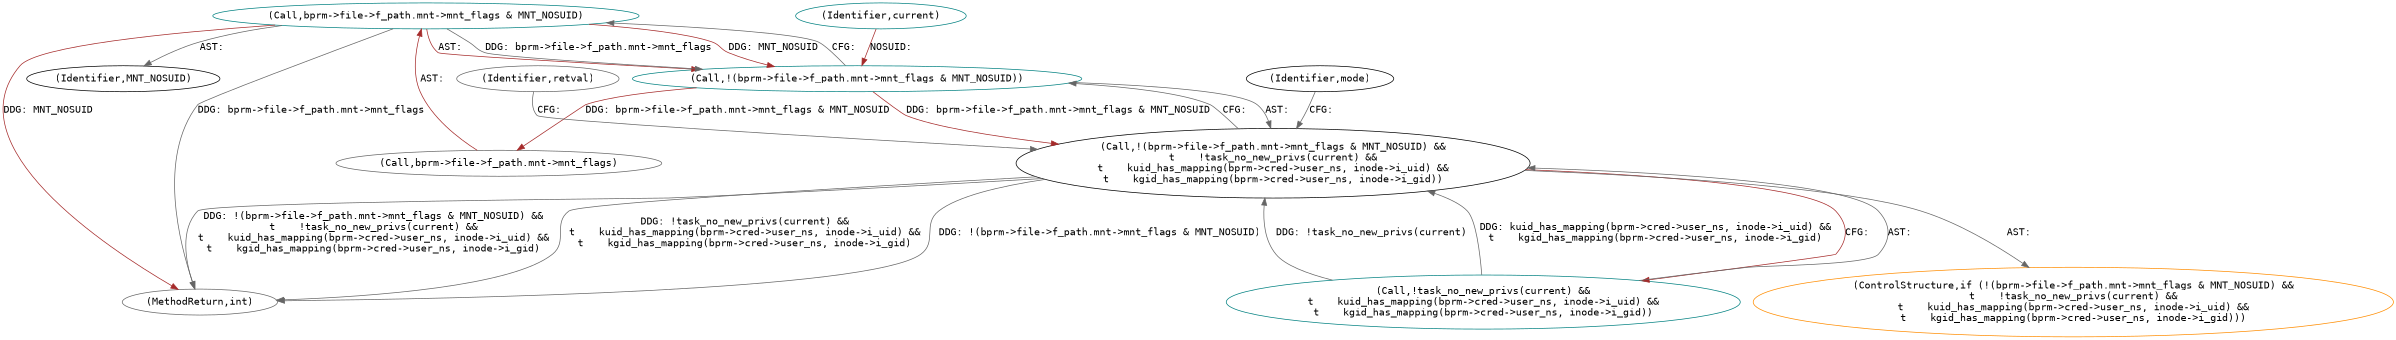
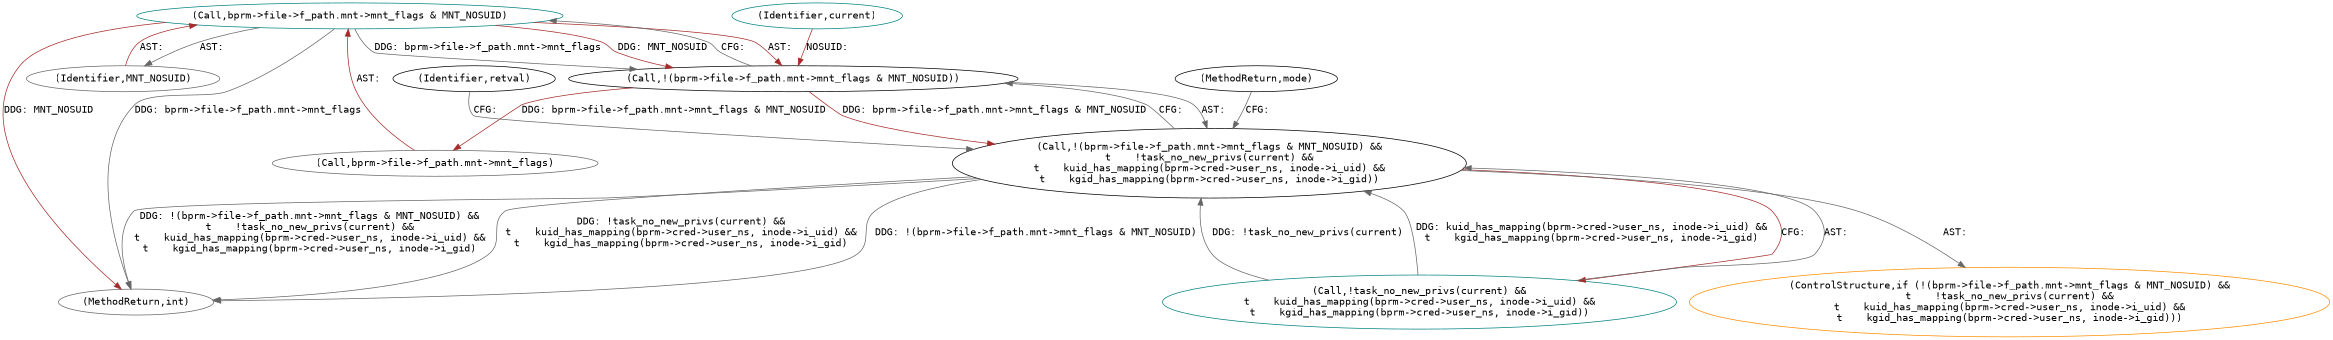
none -> (151, 36)
(123, 79) -> (123, 79)
(538, 79) -> (474, 79)
(857, 79) -> (793, 79)
(1320, 79) -> (1256, 79)
